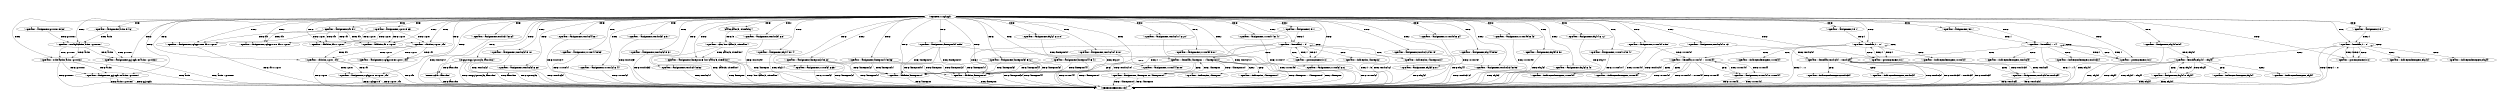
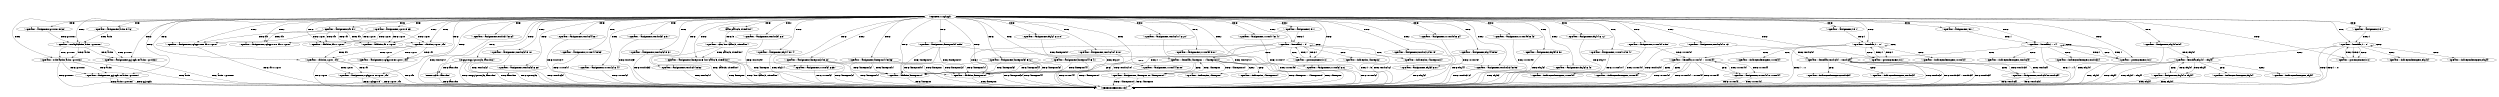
none -> (488, 18)
(739, 29) -> (739, 29)
